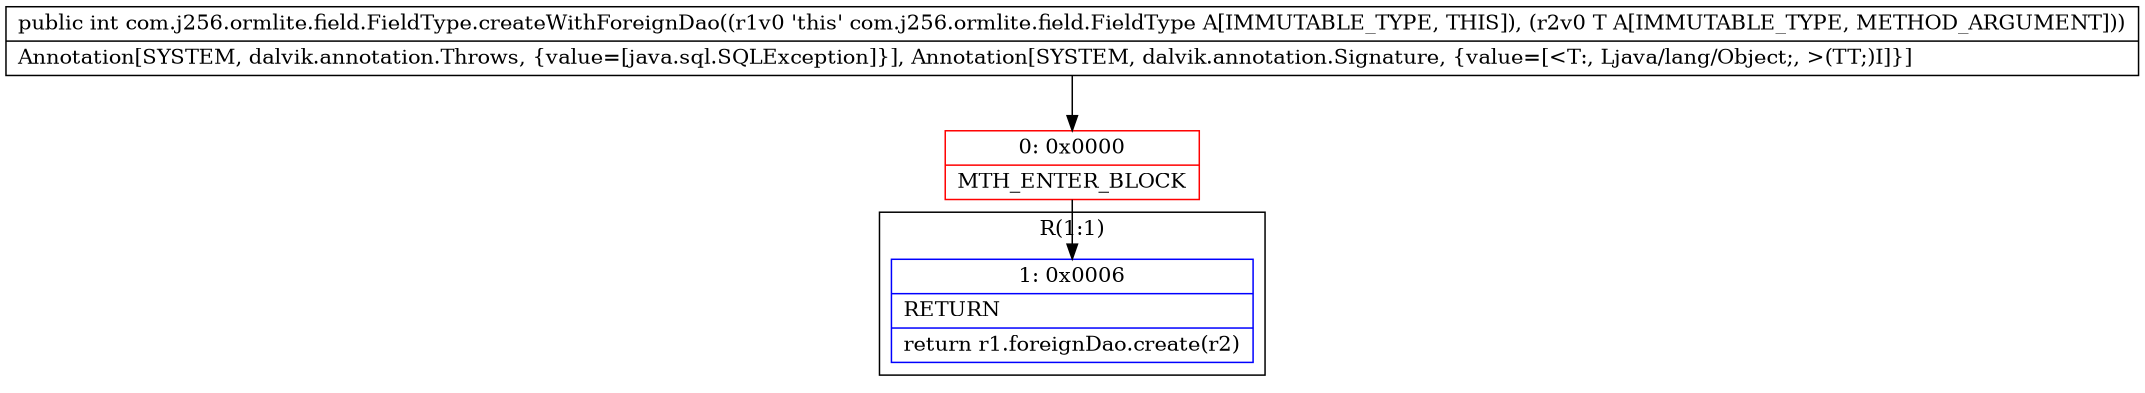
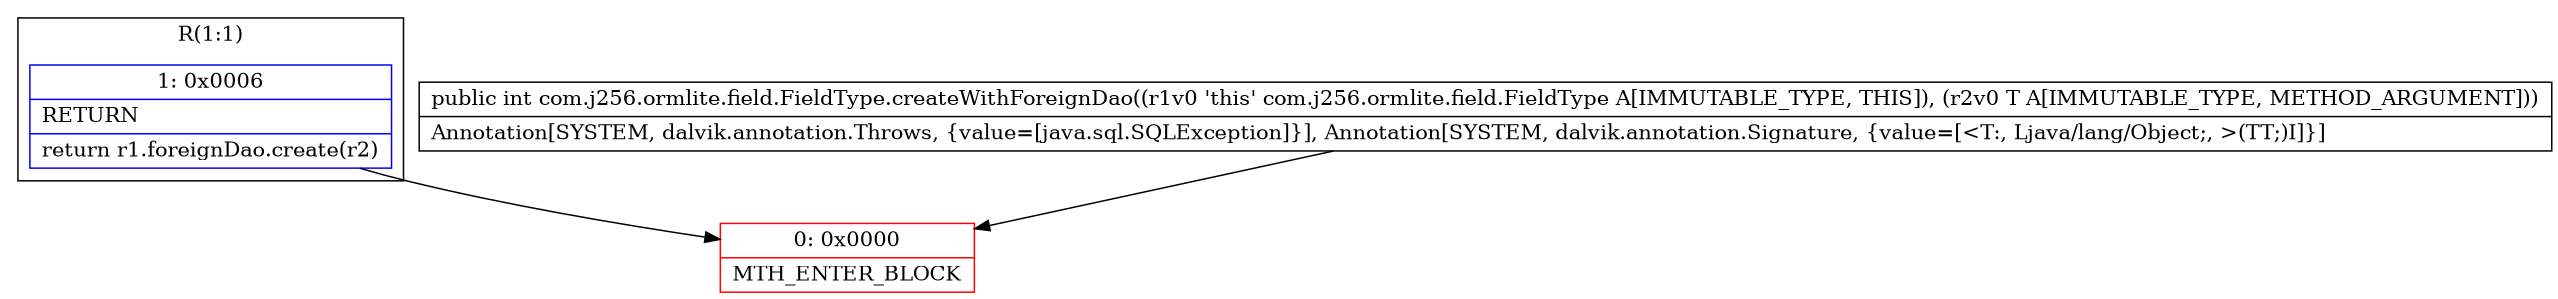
(1072, 222) -> (531, 208)
